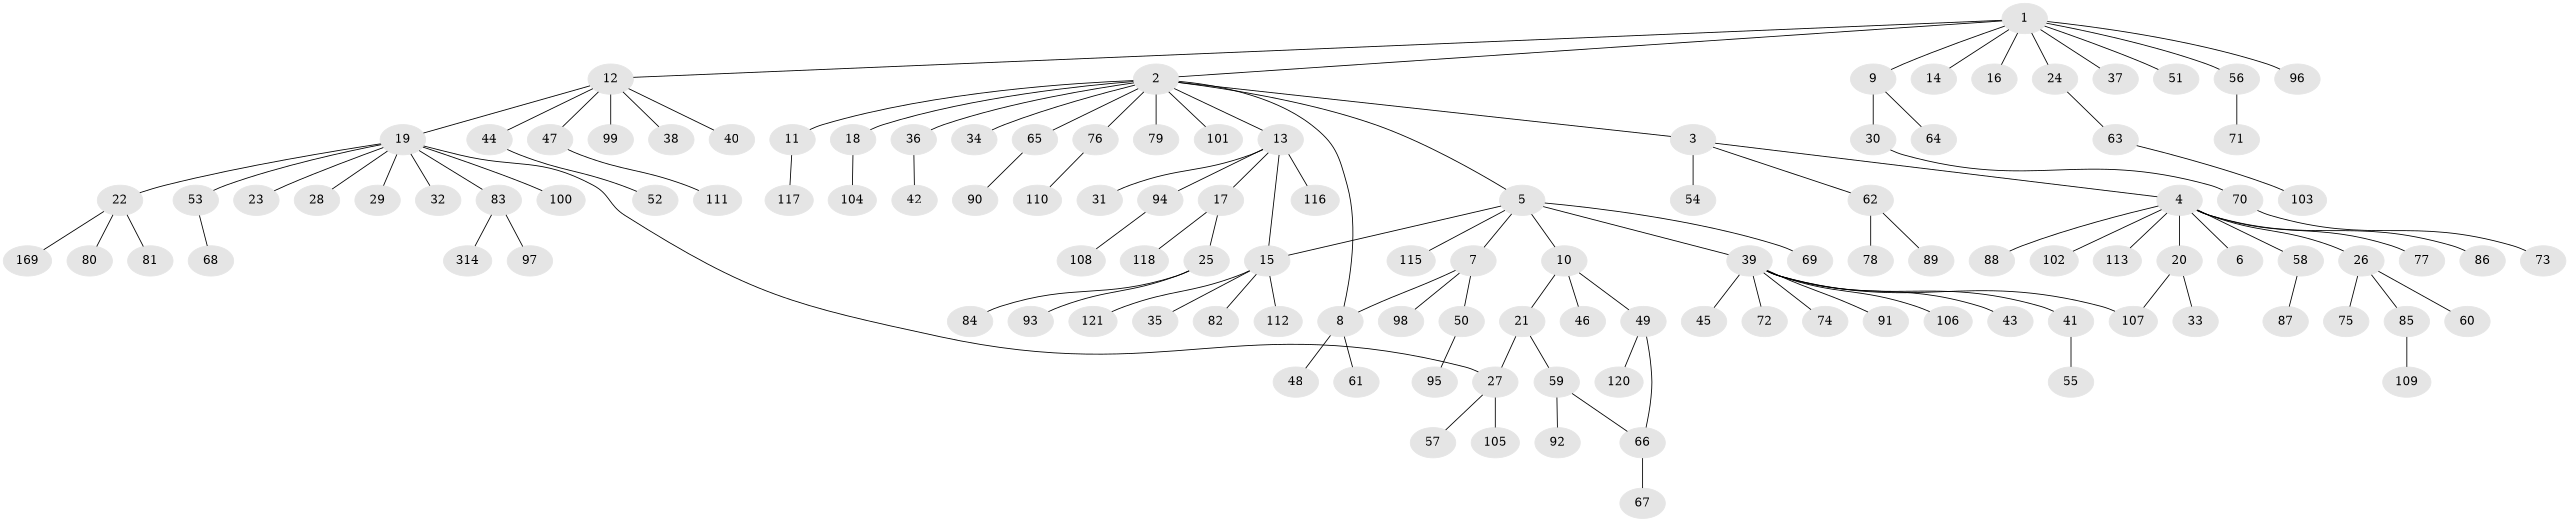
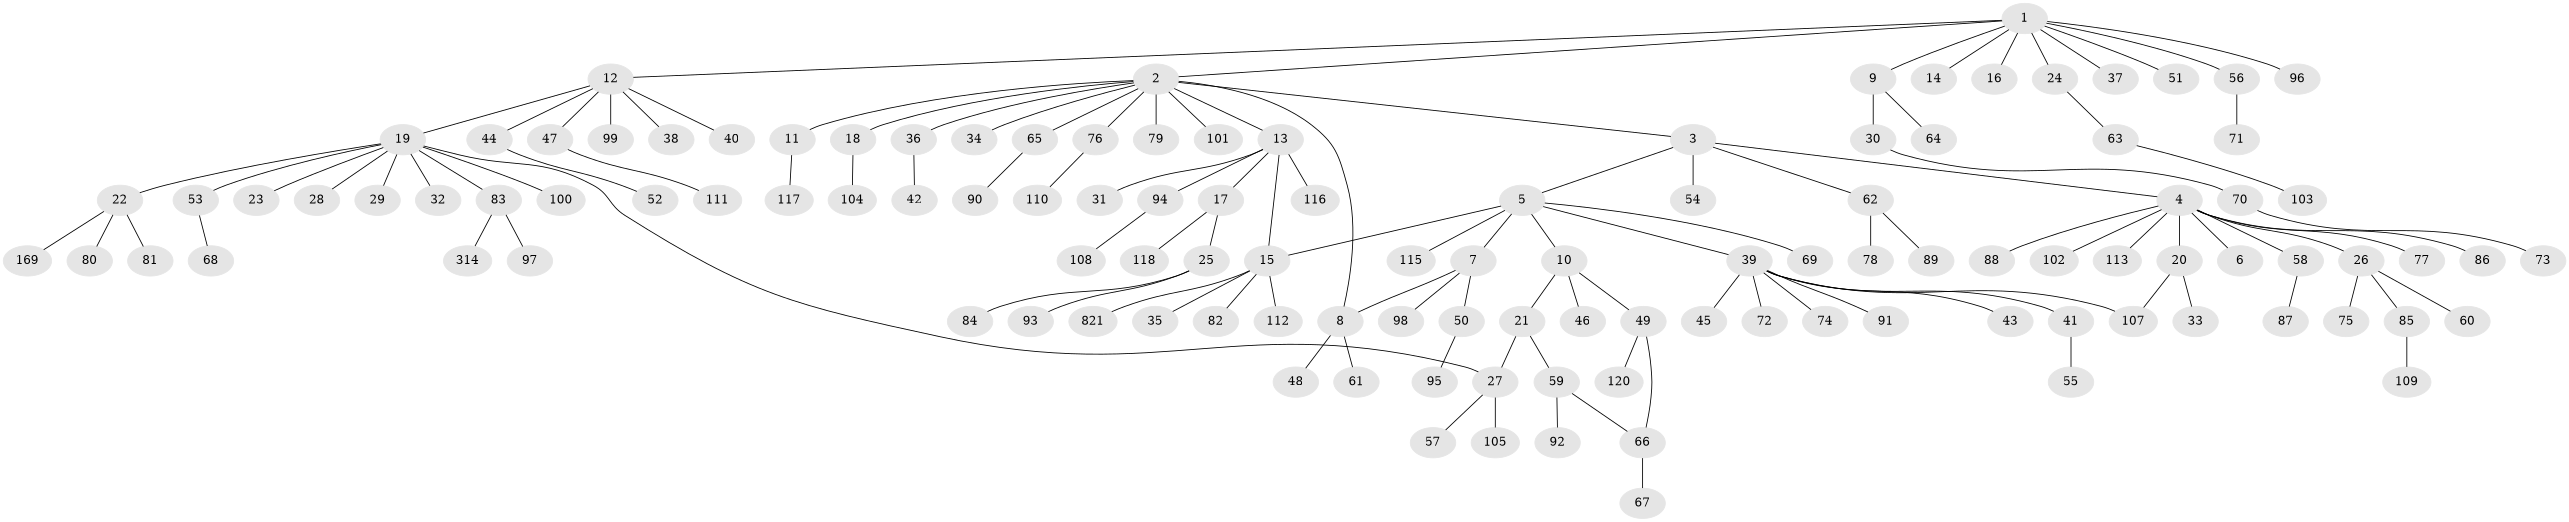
(1349, 116) -> (1608, 170)
(1093, 322) -> (1093, 322)
(1948, 322) -> none
